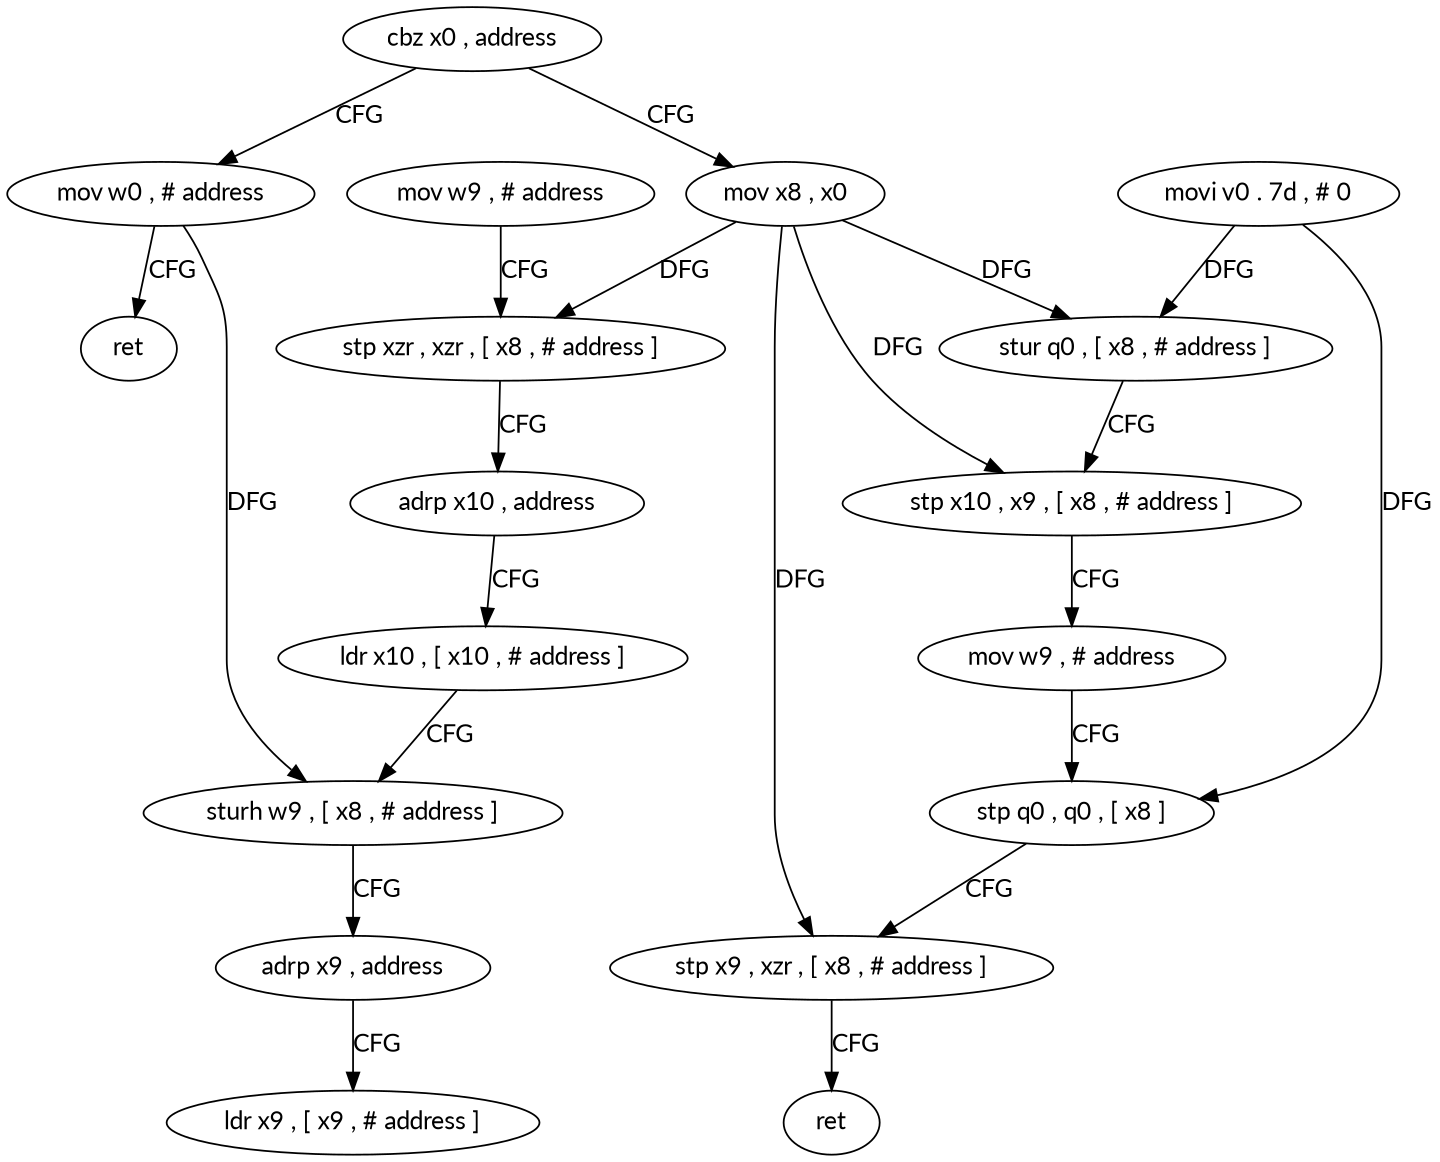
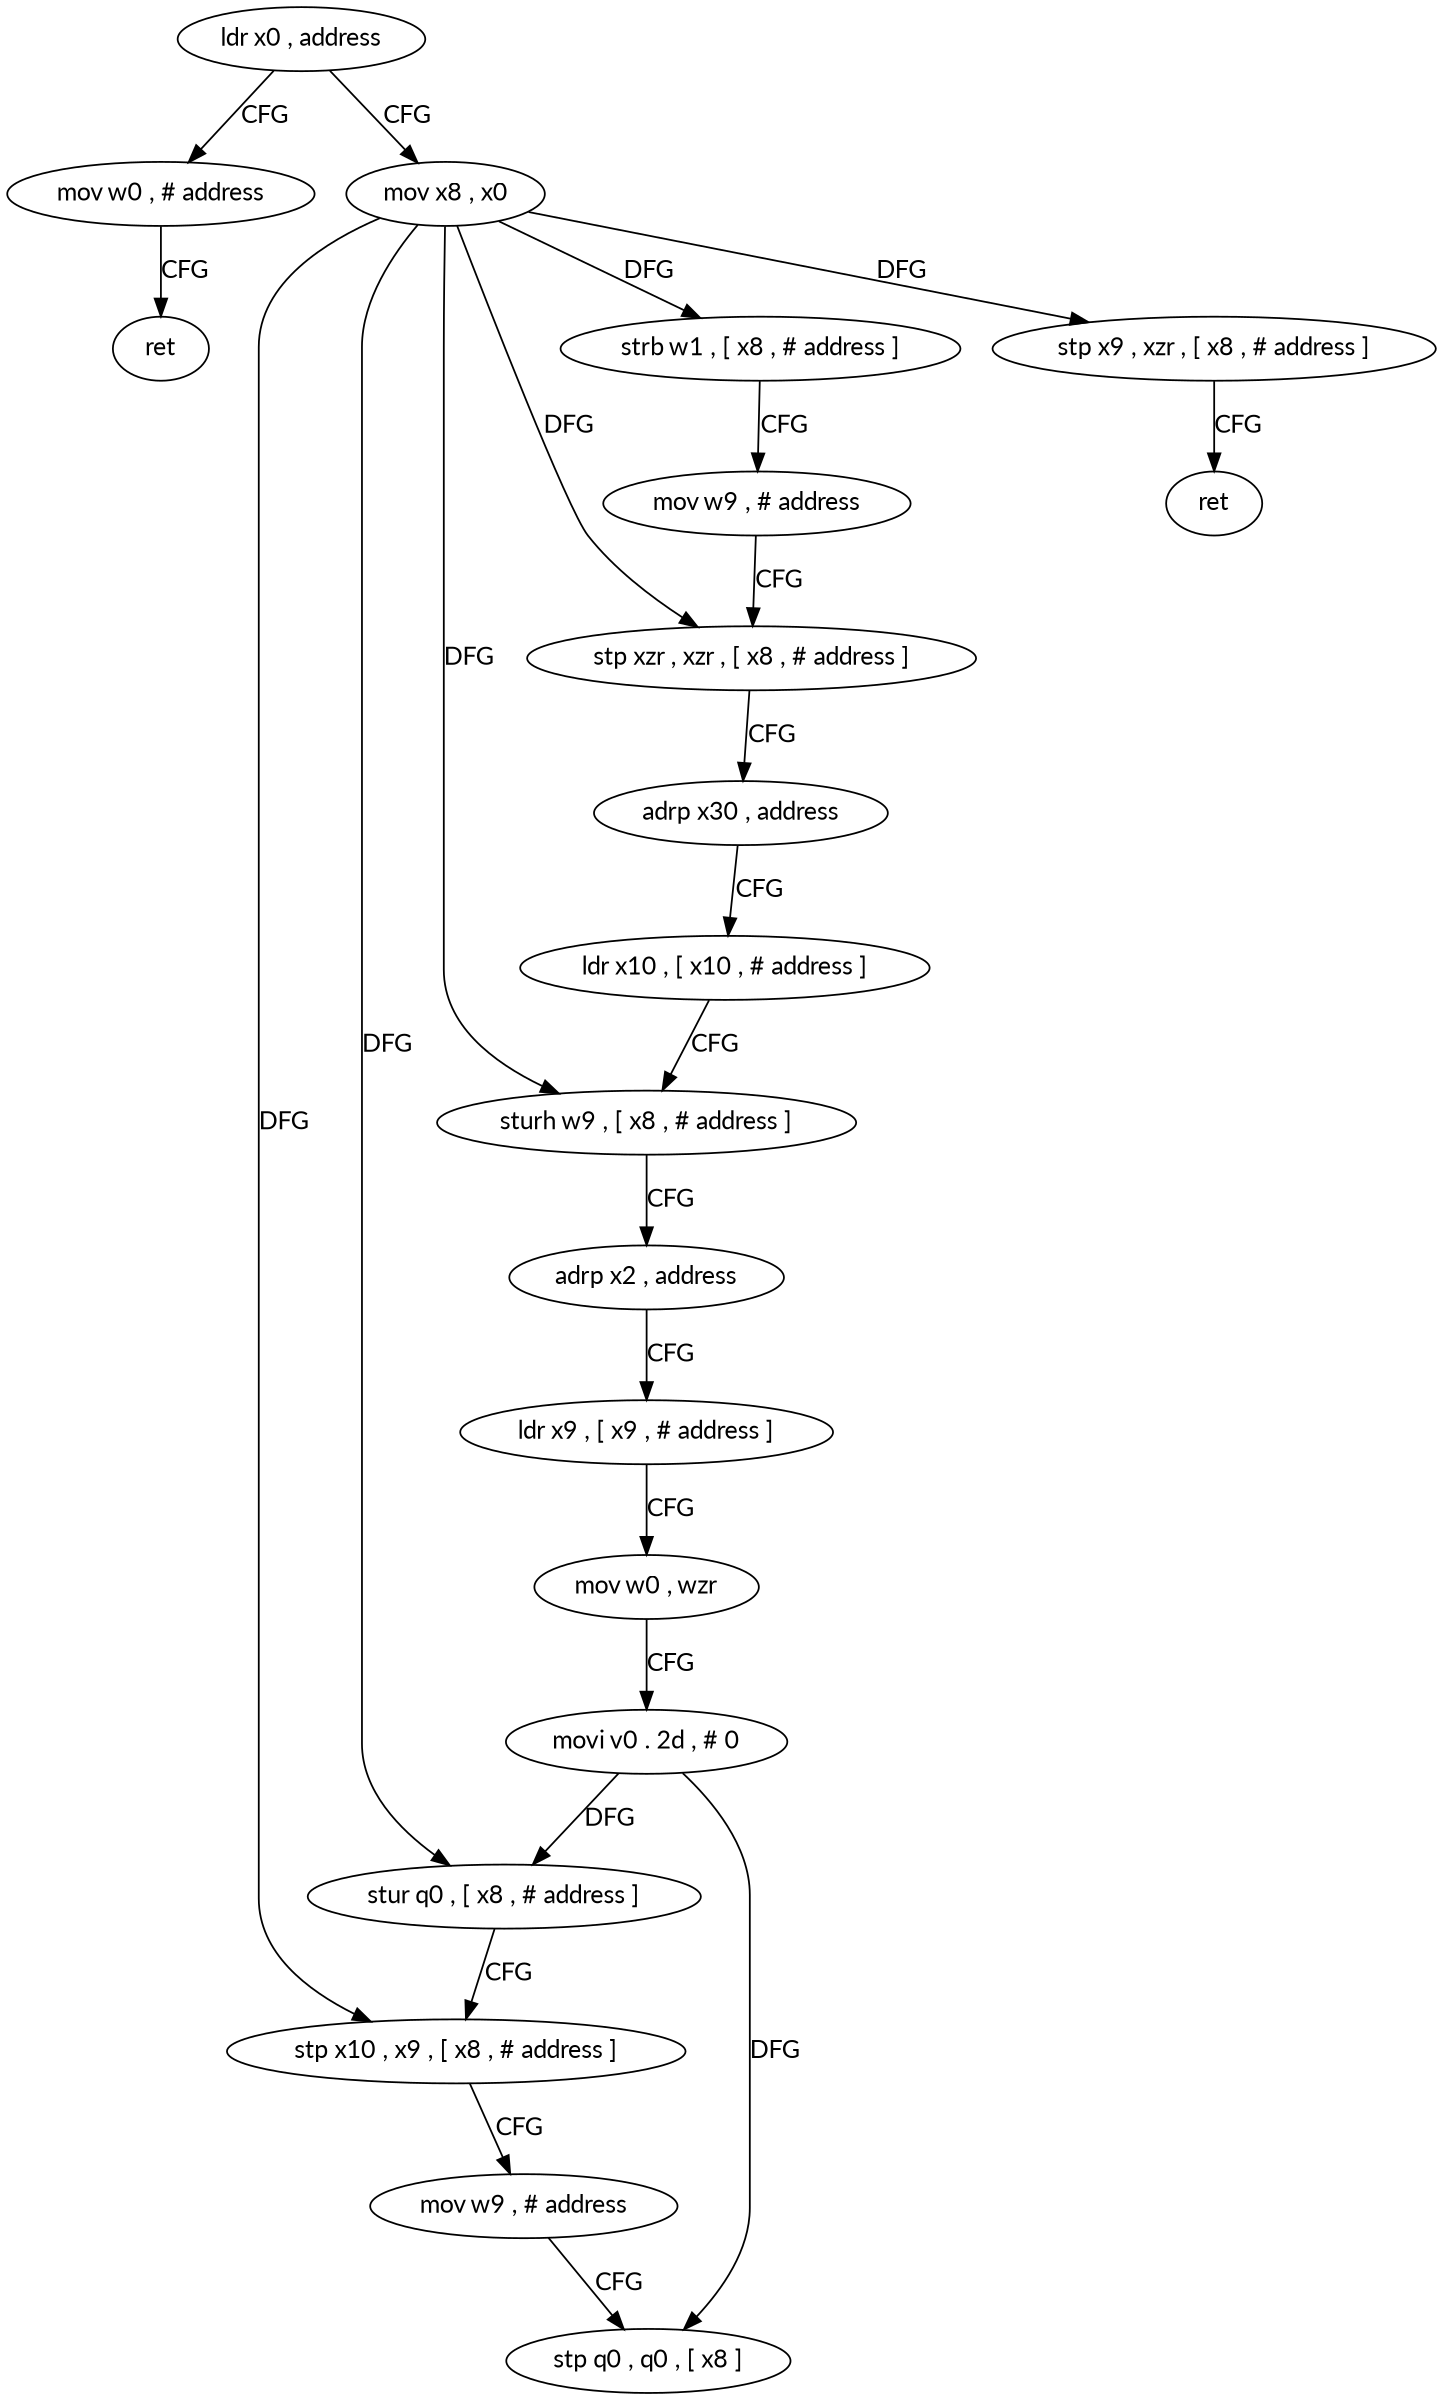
(472, 39) -> (301, 39)
(1259, 194) -> (647, 1742)
none -> (760, 349)
(227, 504) -> (444, 678)
(497, 504) -> (741, 813)
(960, 885) -> none
(353, 968) -> (647, 1277)
none -> (647, 1587)
